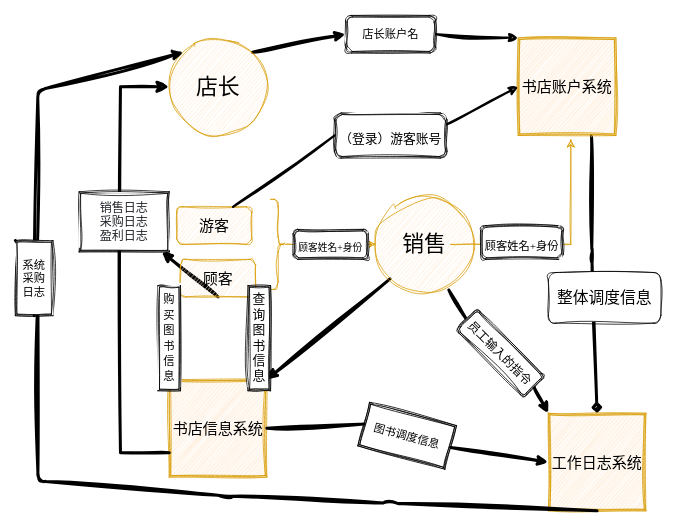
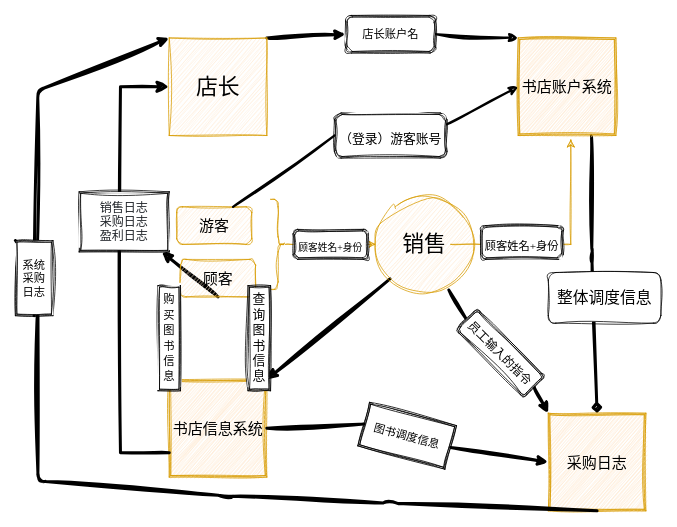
(218, 87) -> (218, 87)
(597, 462) -> (597, 462)
